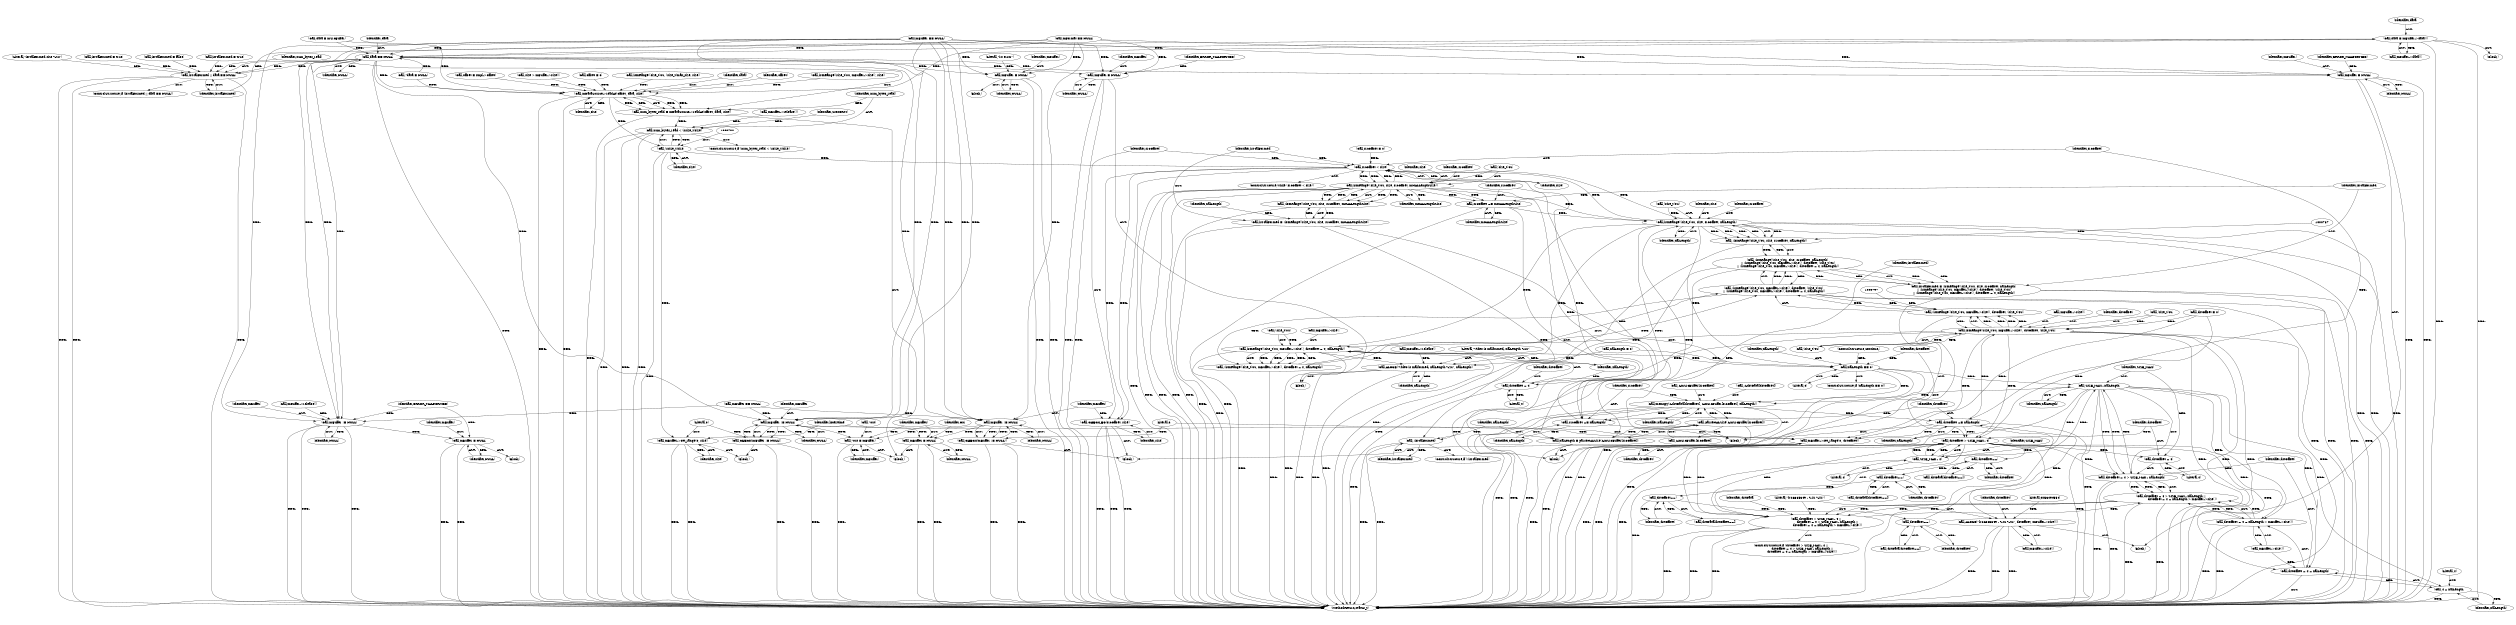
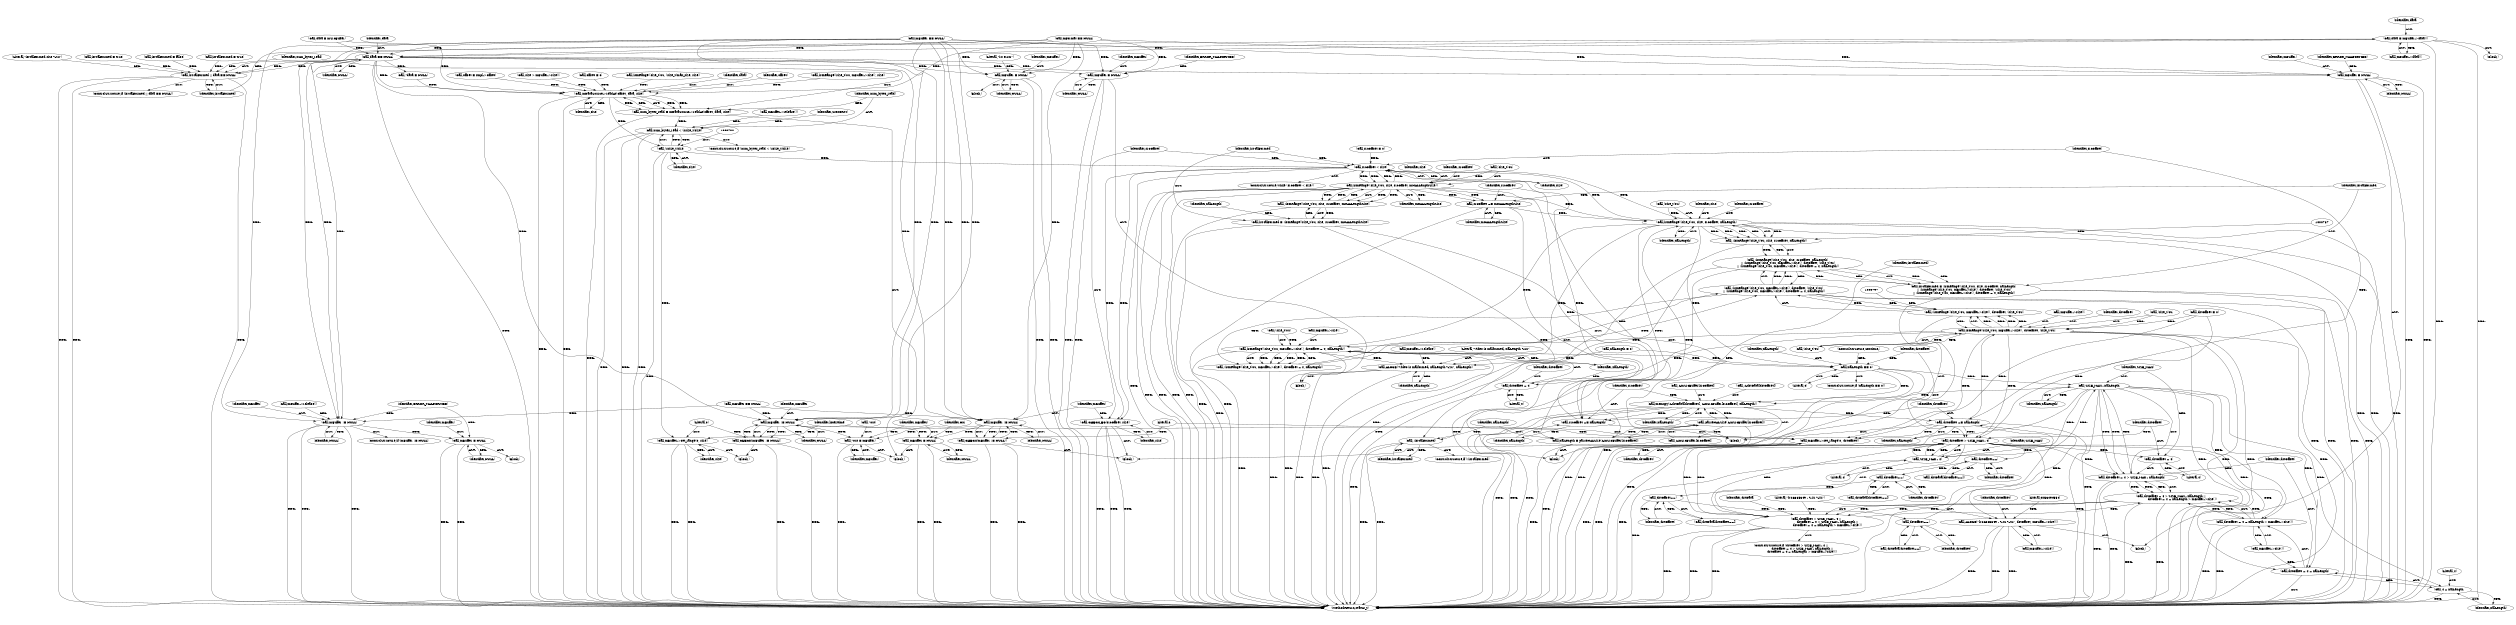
(417, 62) -> (394, 66)
none -> (399, 441)
